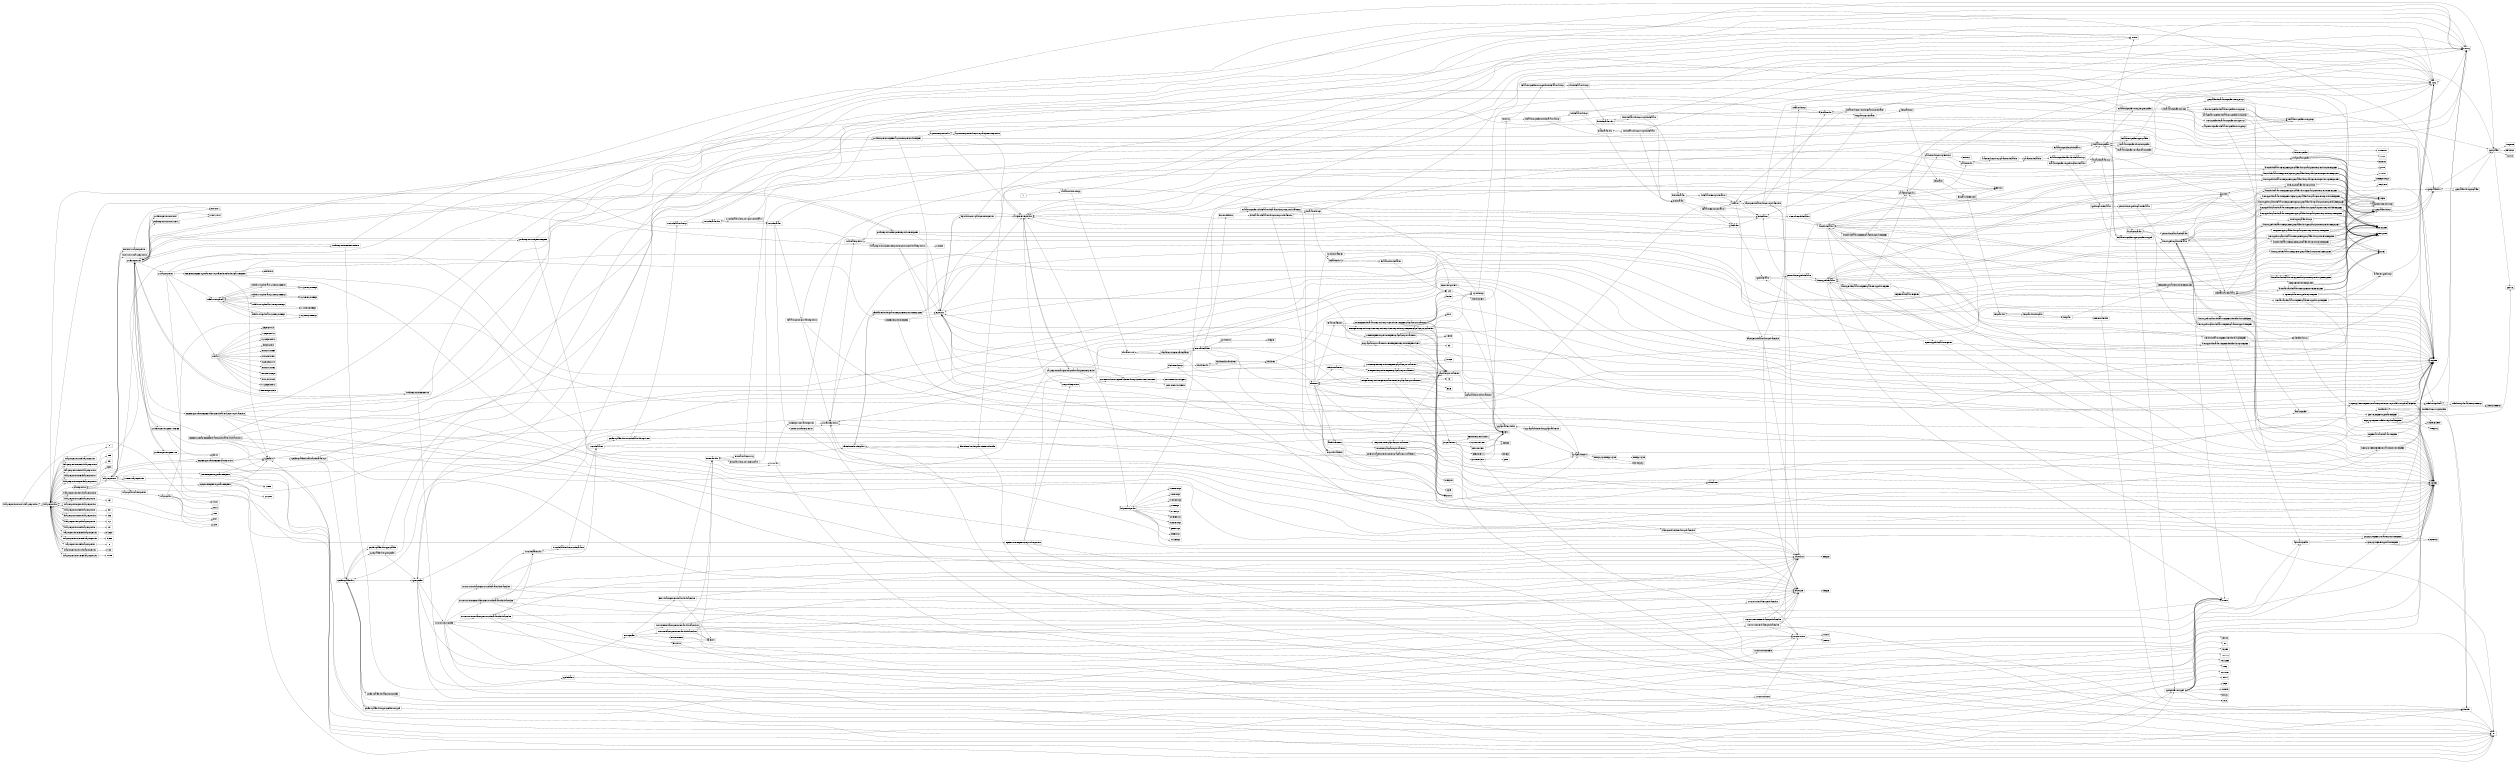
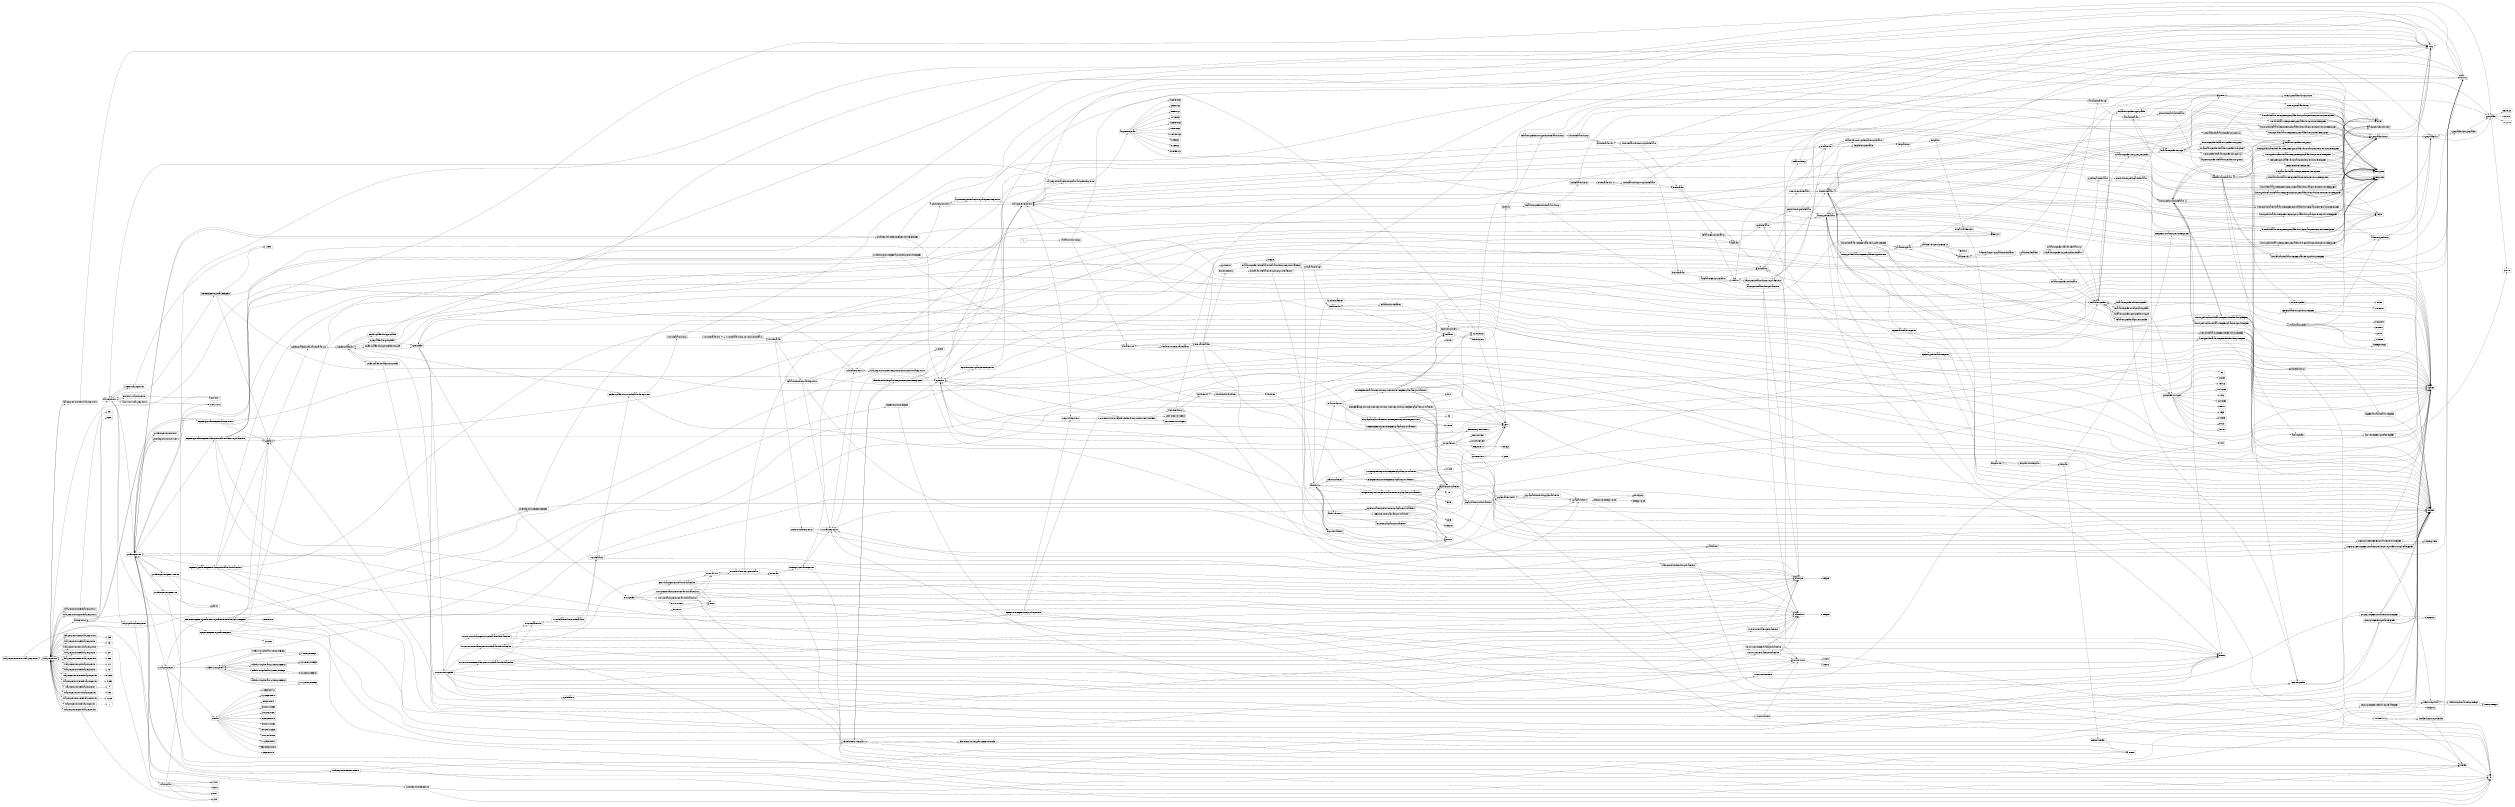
(1865, 286) -> (1864, 255)
(1449, 291) -> (1449, 335)
none -> (2132, 320)
(1506, 443) -> none
(744, 456) -> none
(215, 514) -> none
